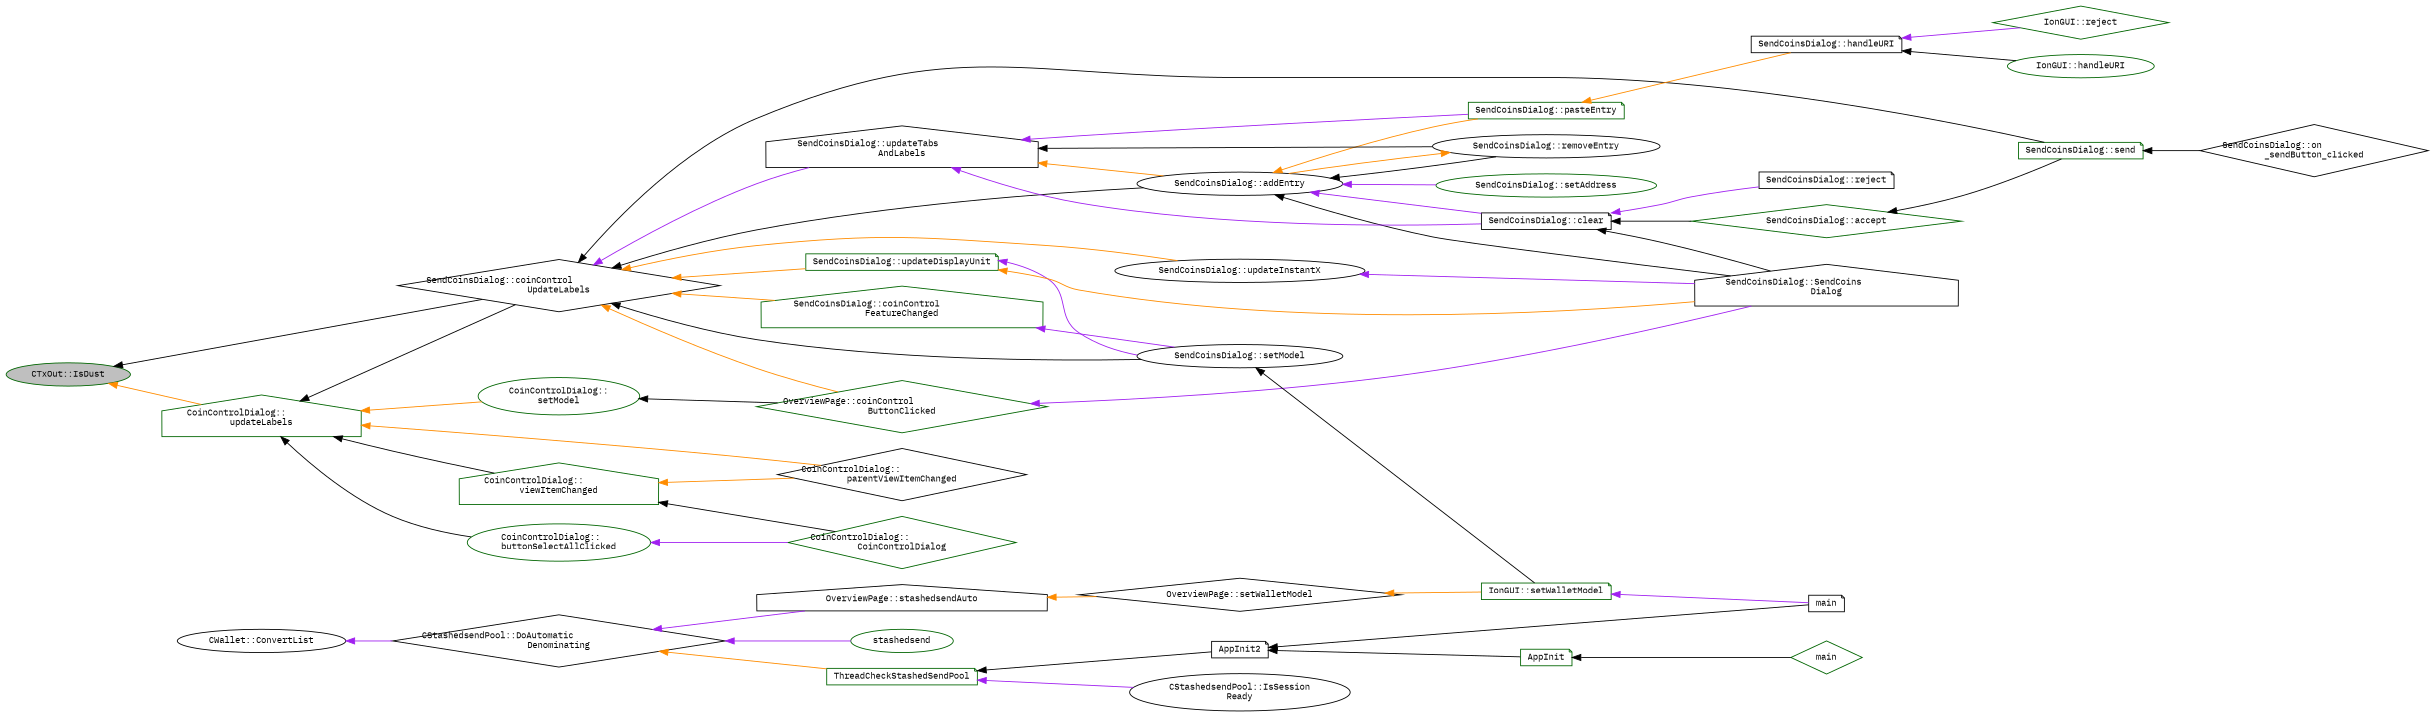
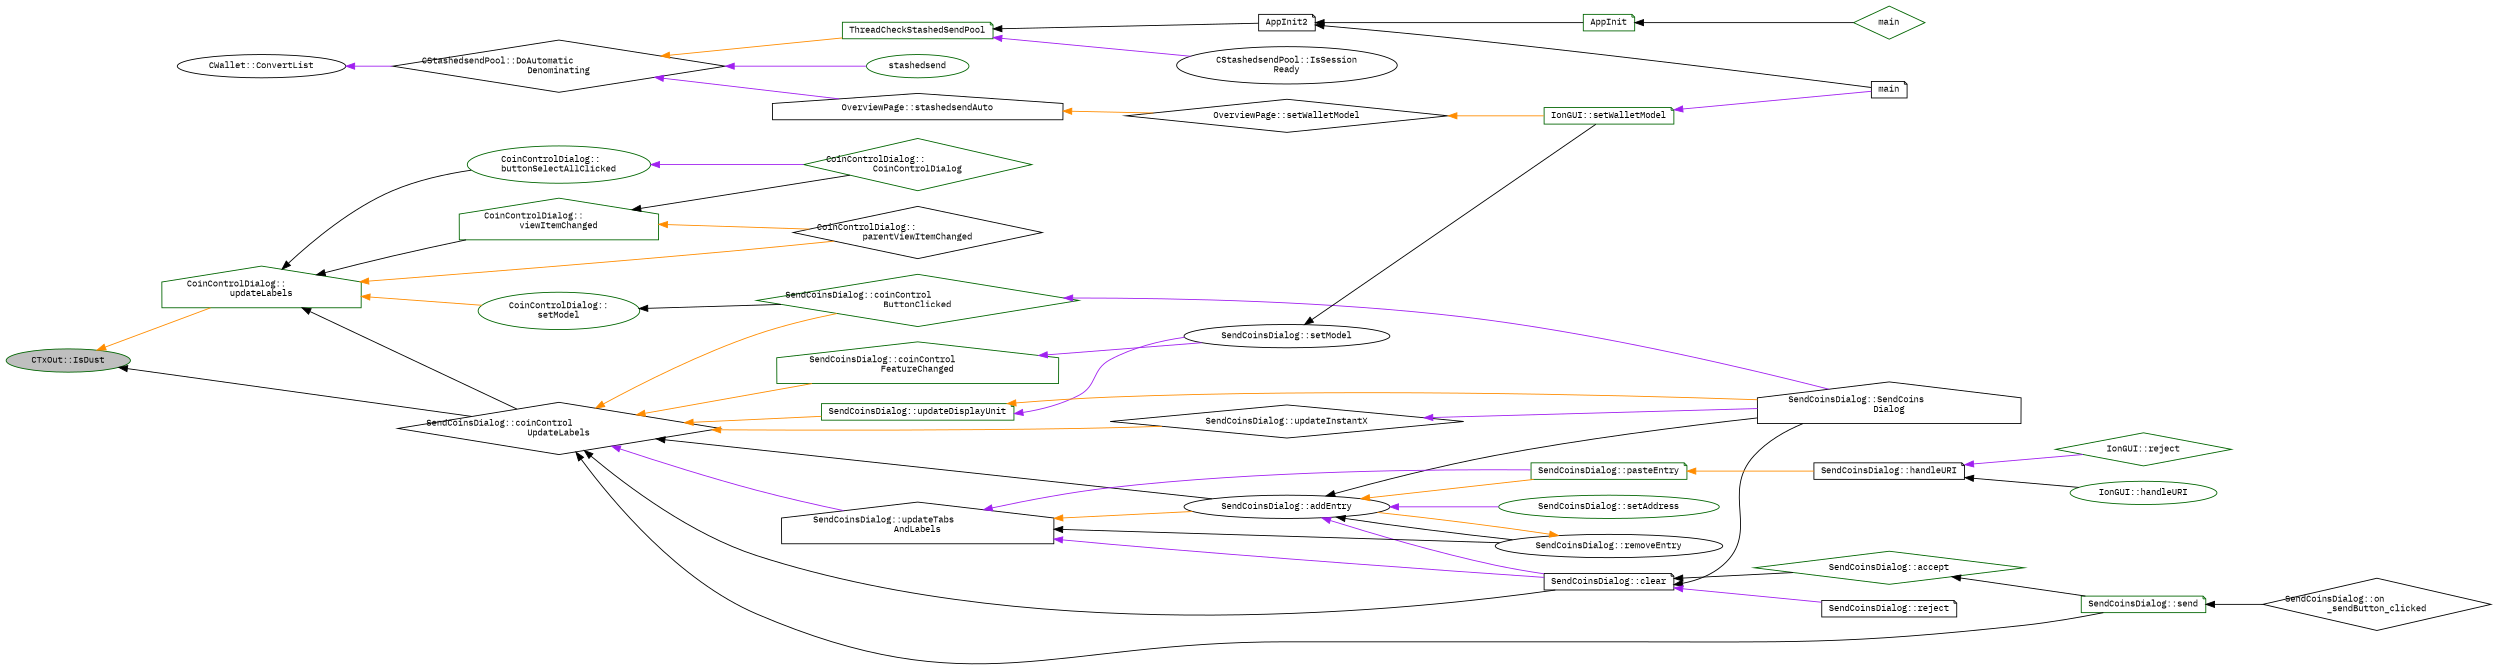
(1240, 271) -> (1287, 421)
(878, 353) -> (1057, 609)
(902, 407) -> (918, 300)
